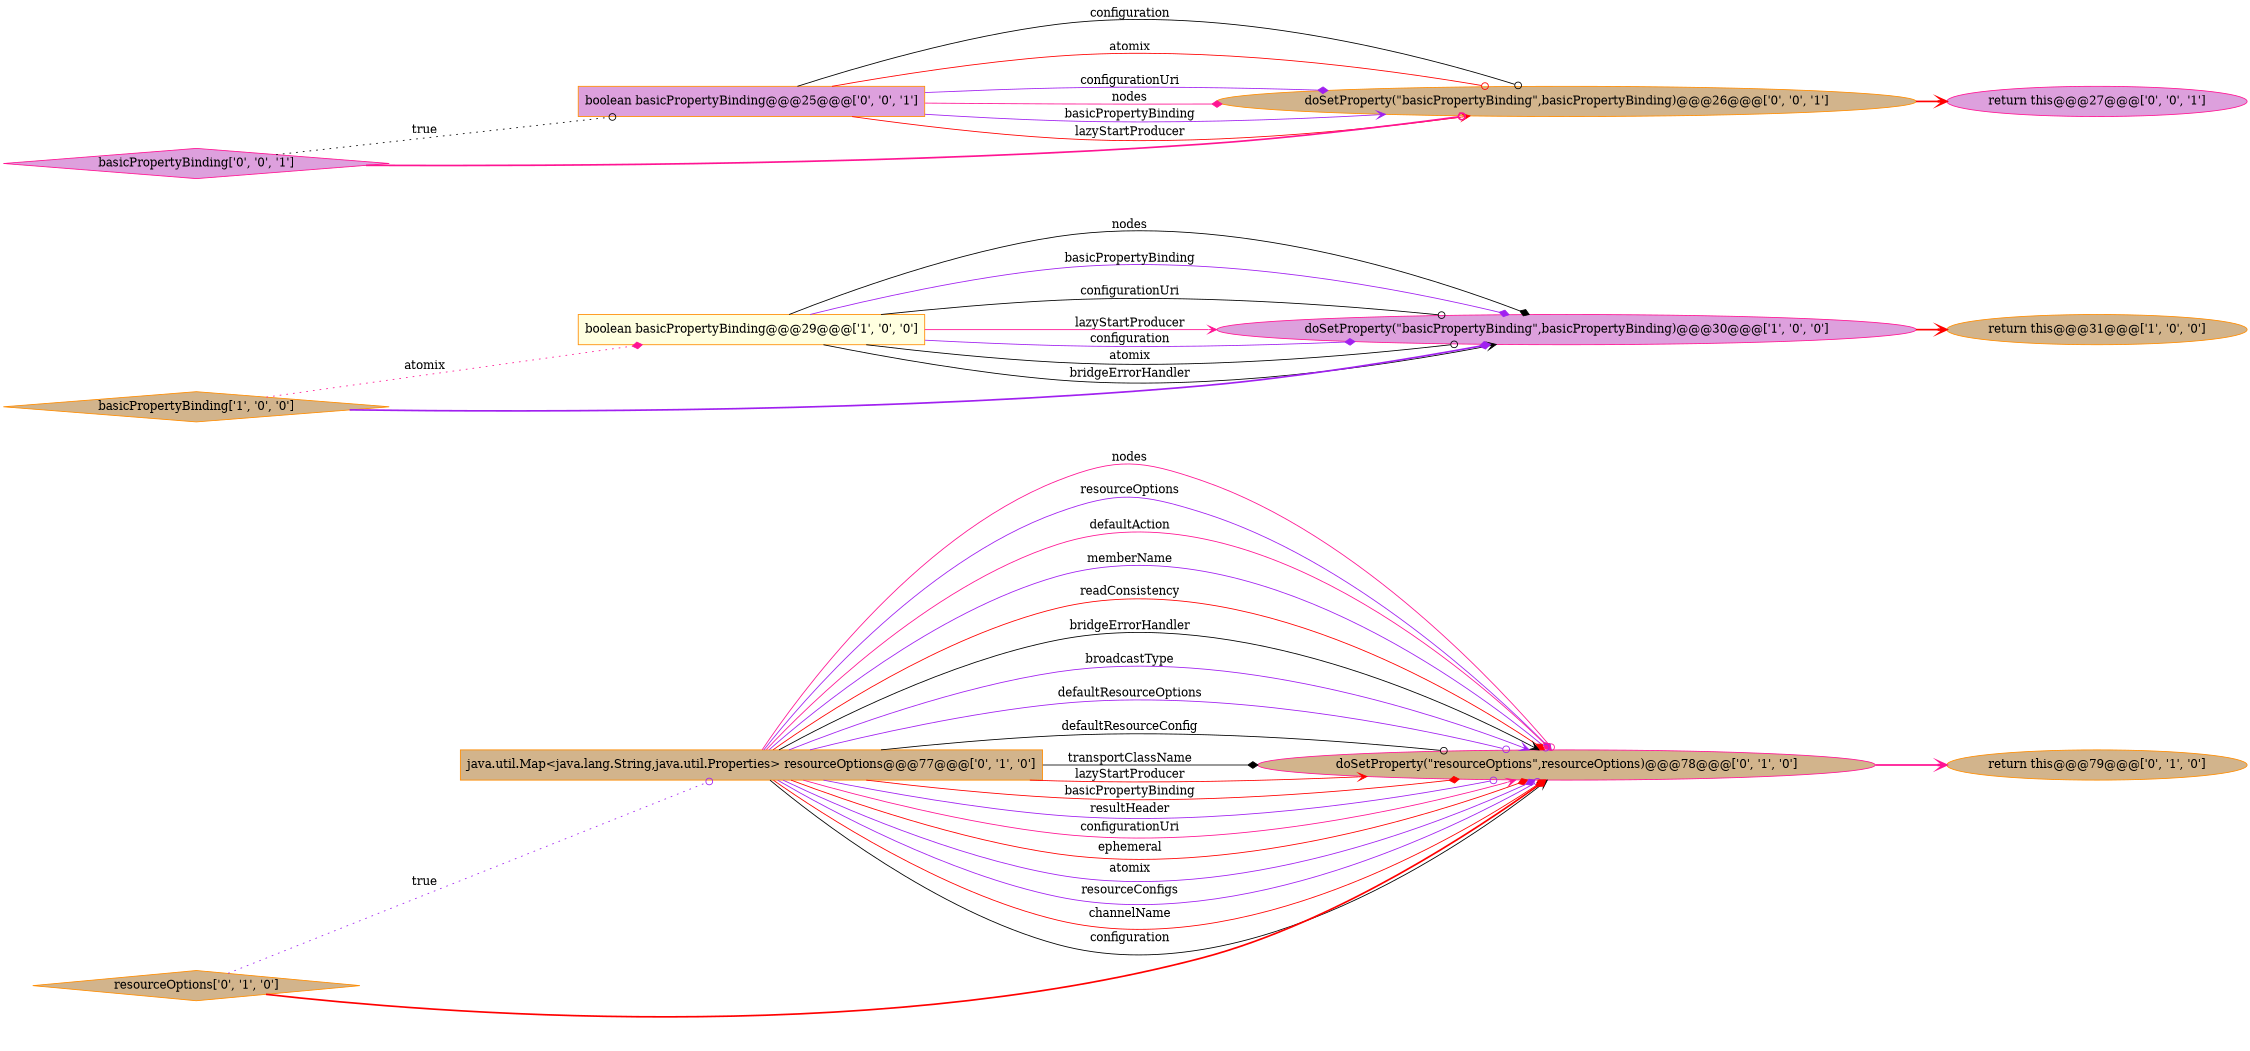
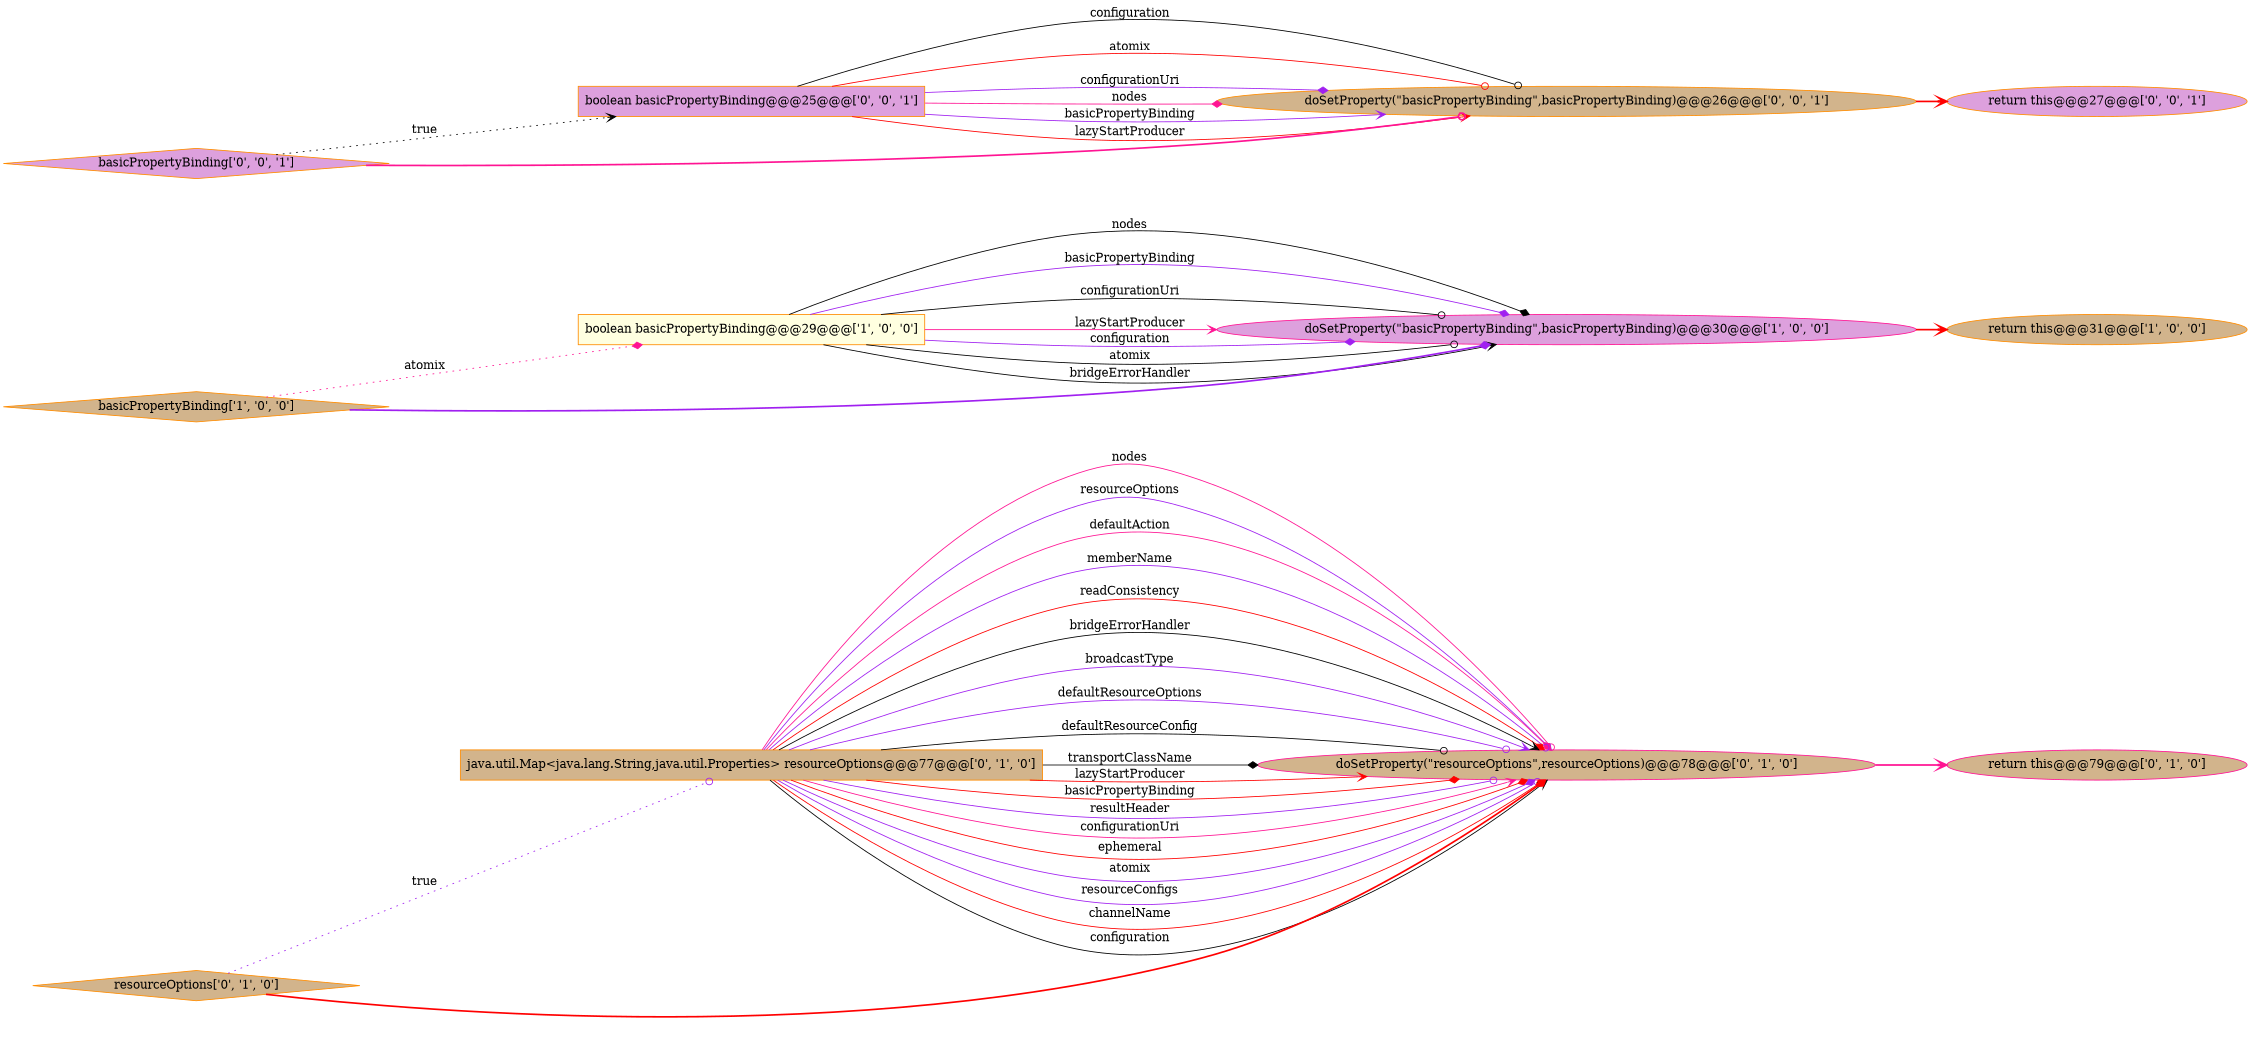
(2097, 101) -> (2097, 101)
(442, 136) -> (442, 136)
(196, 163) -> (196, 163)
(2097, 765) -> (2097, 765)
